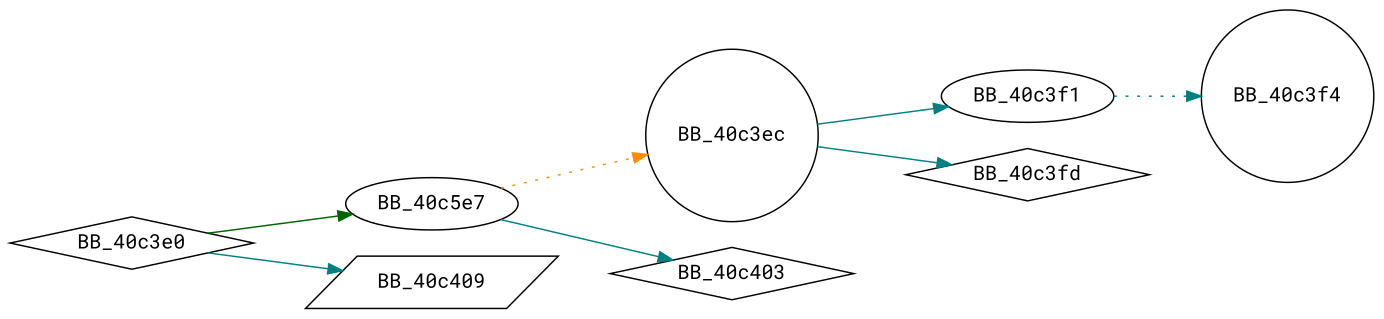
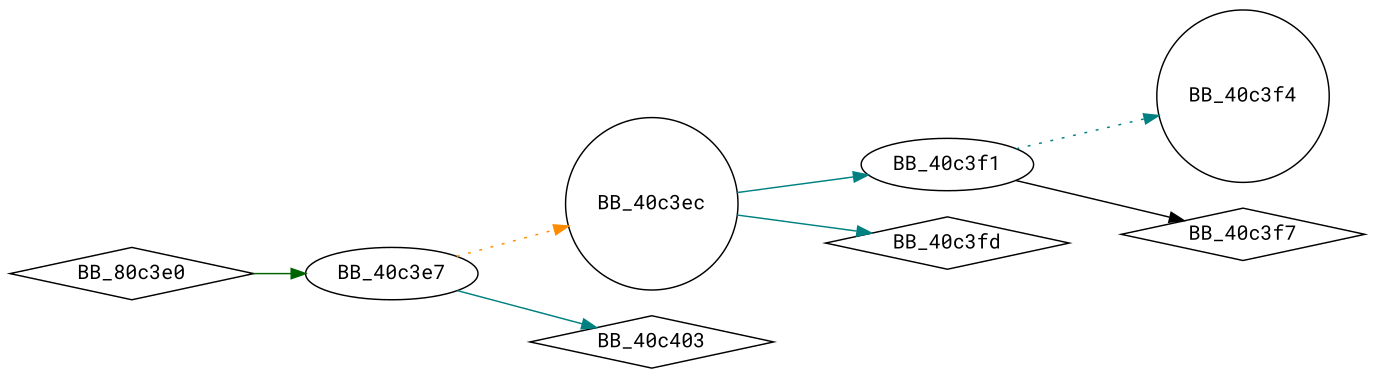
(432, 204) -> (392, 274)
none -> (1243, 234)
(132, 243) -> (132, 274)
(432, 282) -> none
